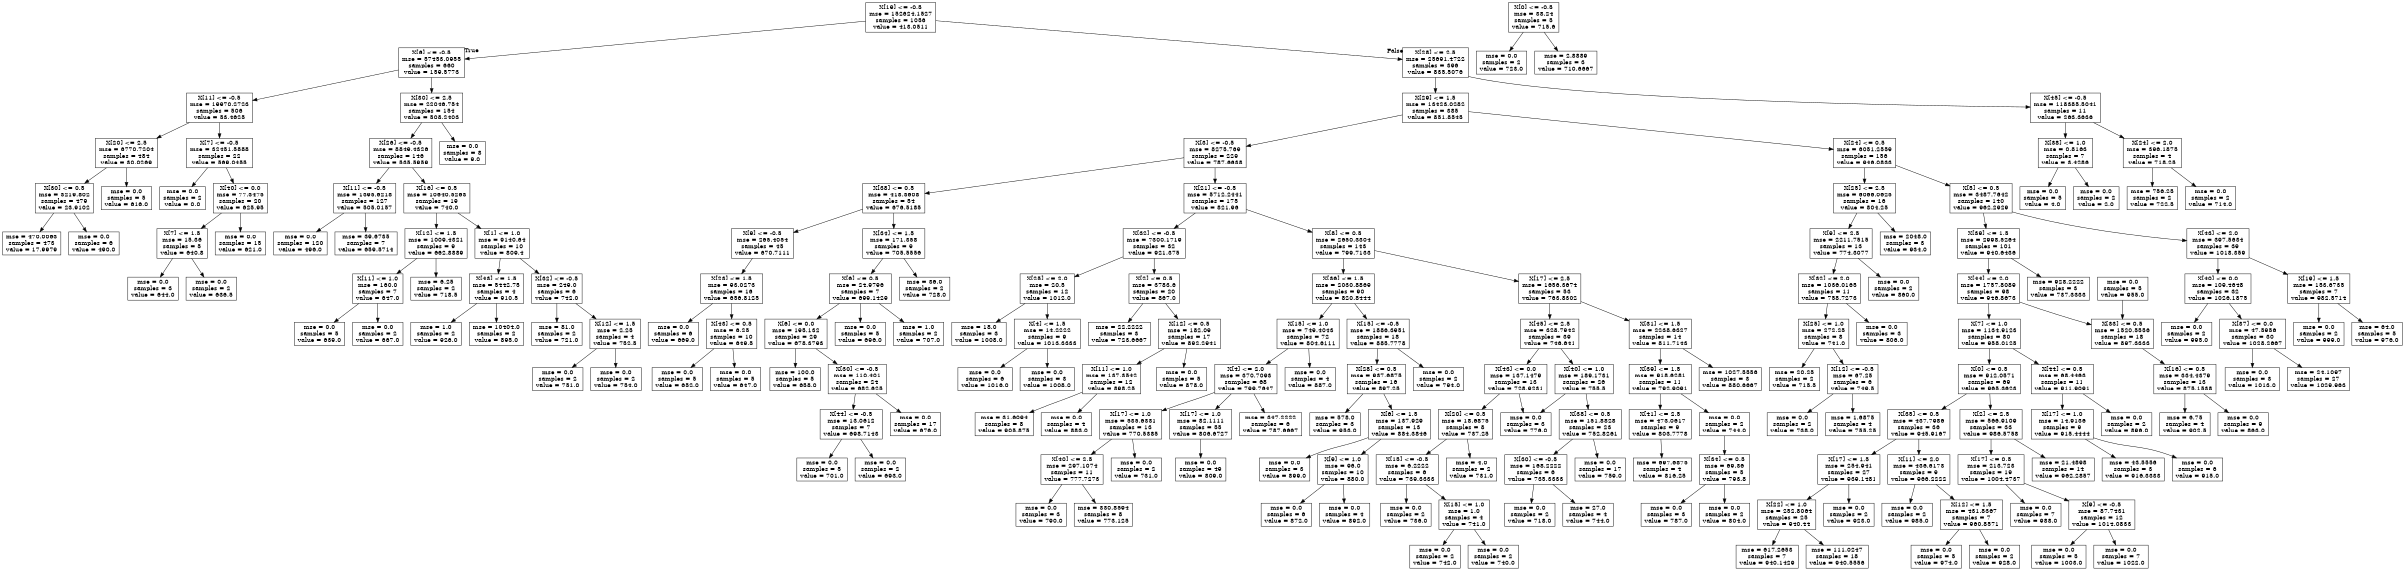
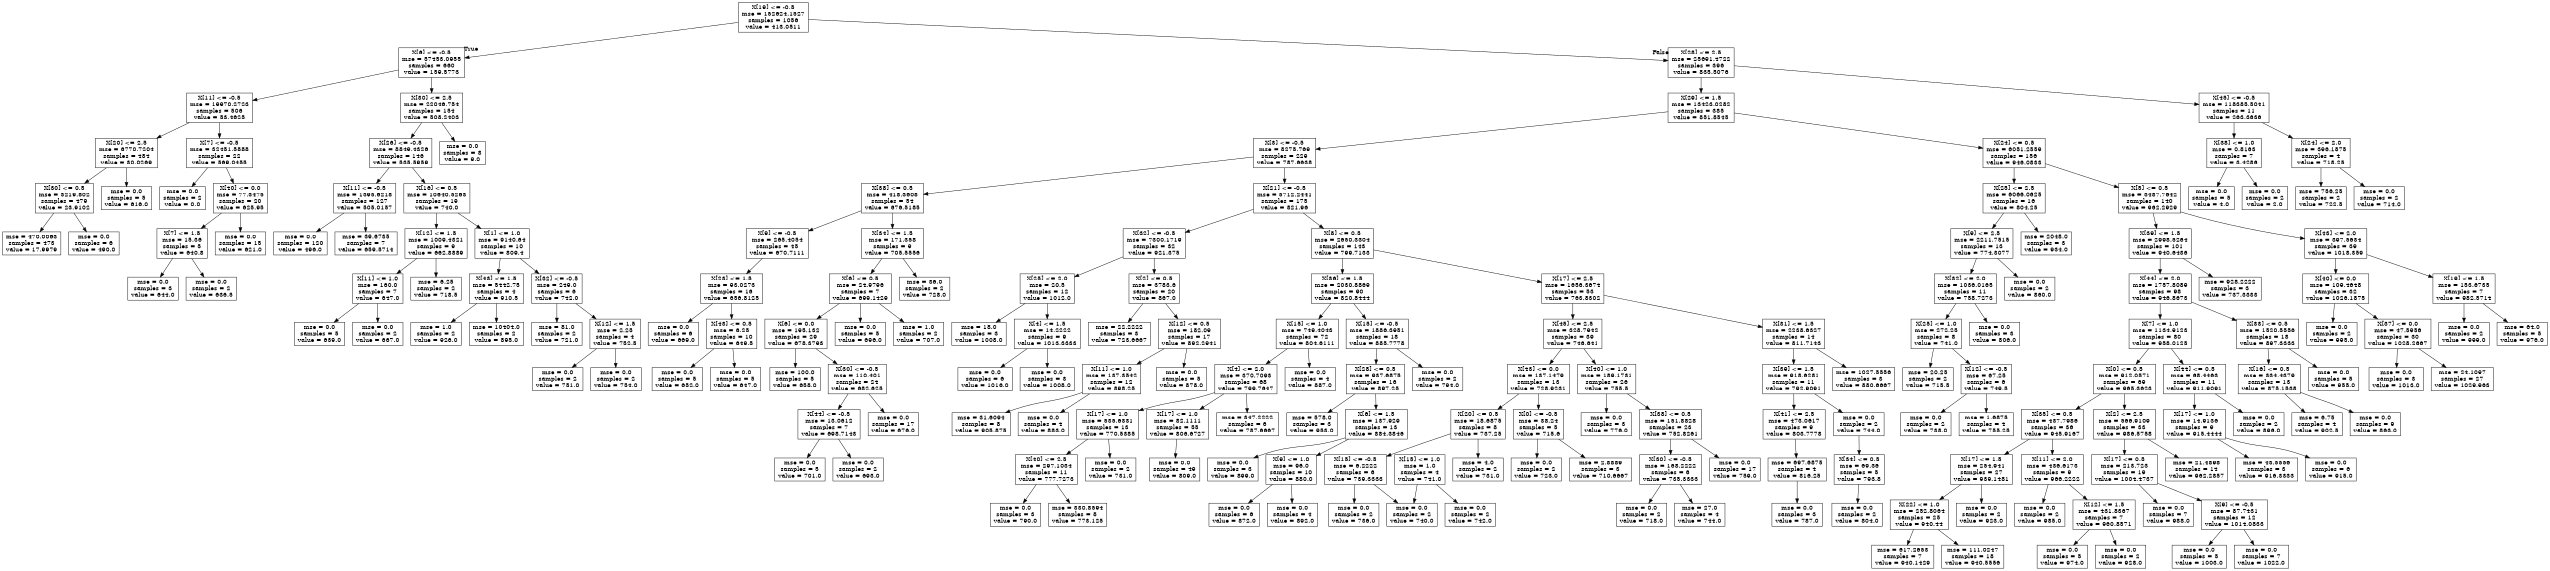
(2123, 307) -> (2301, 357)
(1521, 401) -> (1538, 399)
(1072, 470) -> (1046, 470)
(1434, 491) -> (1384, 492)
(1695, 492) -> (1797, 490)
